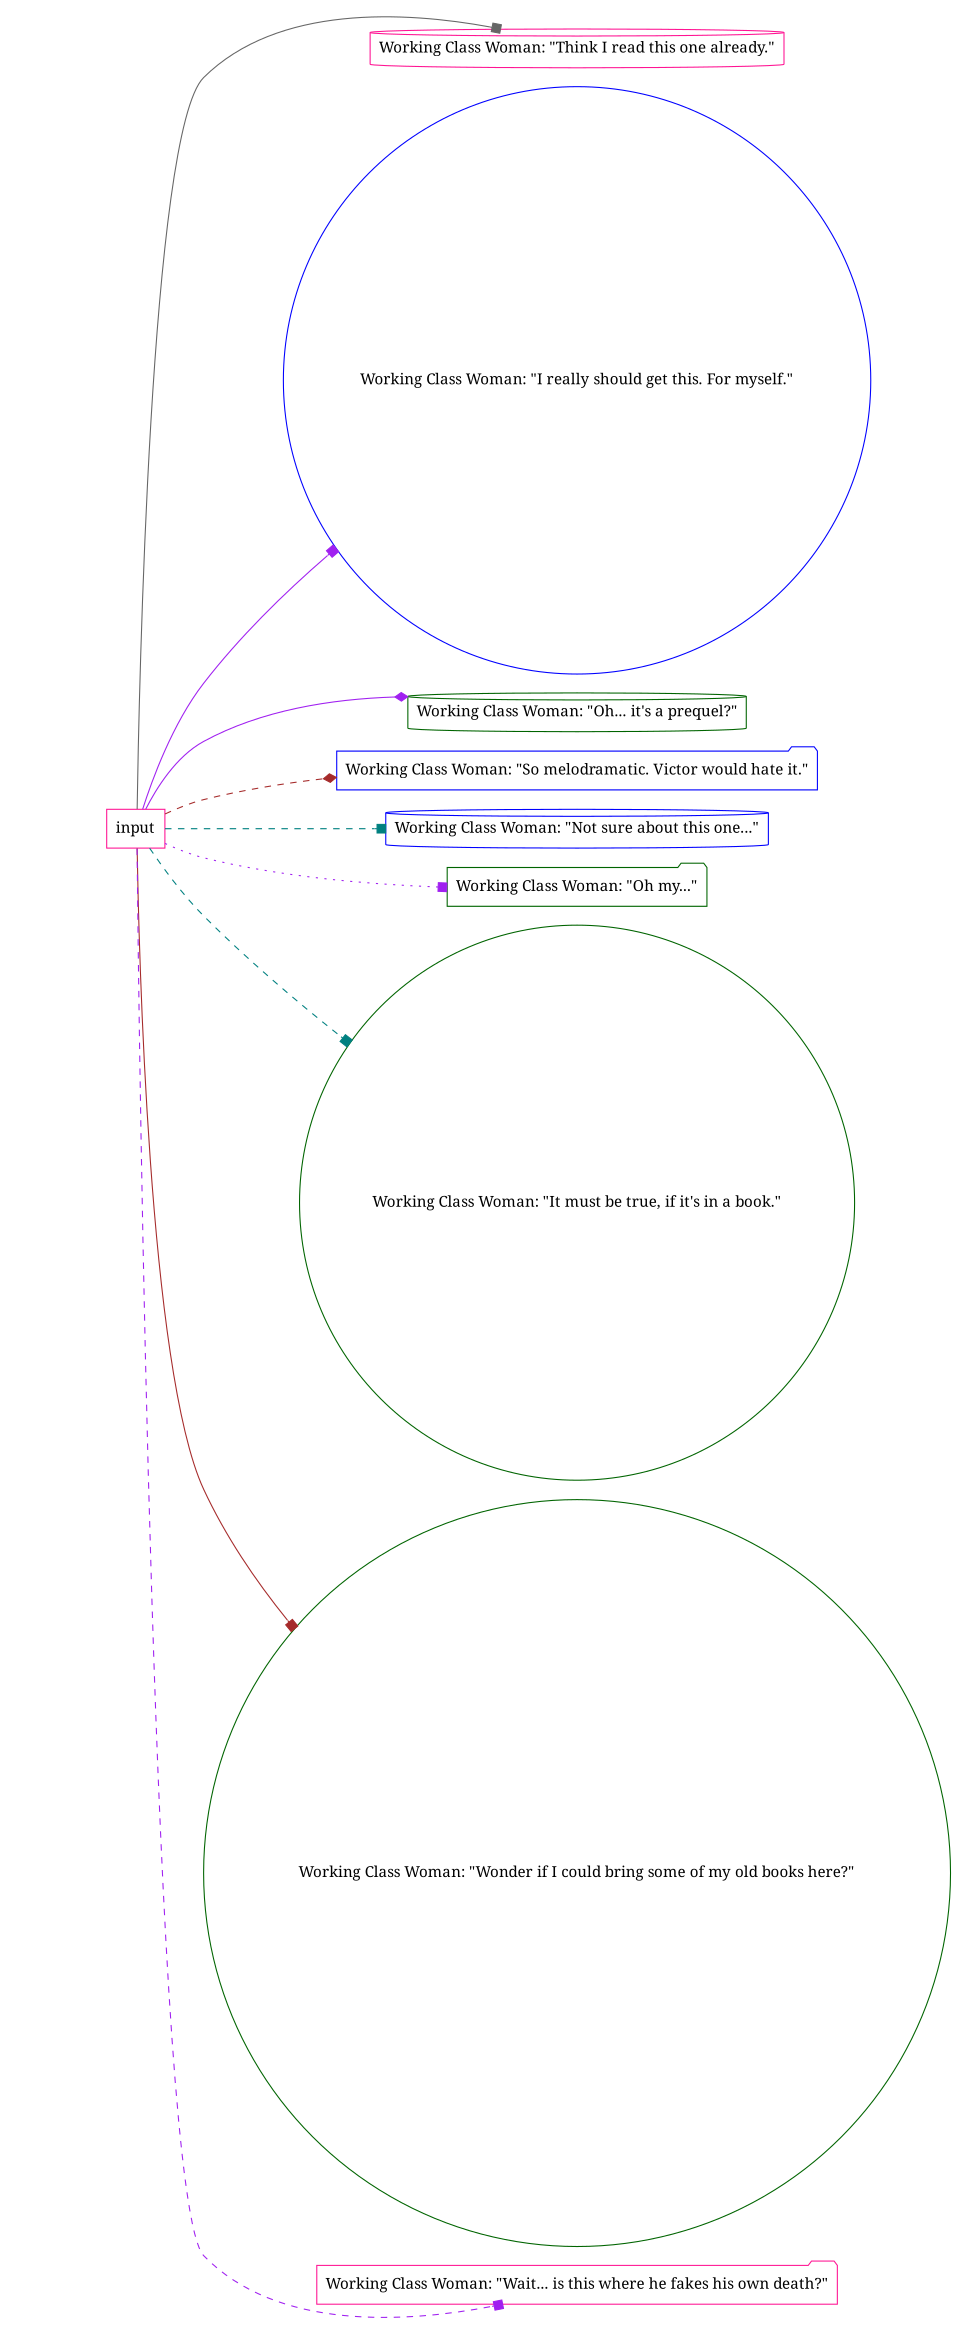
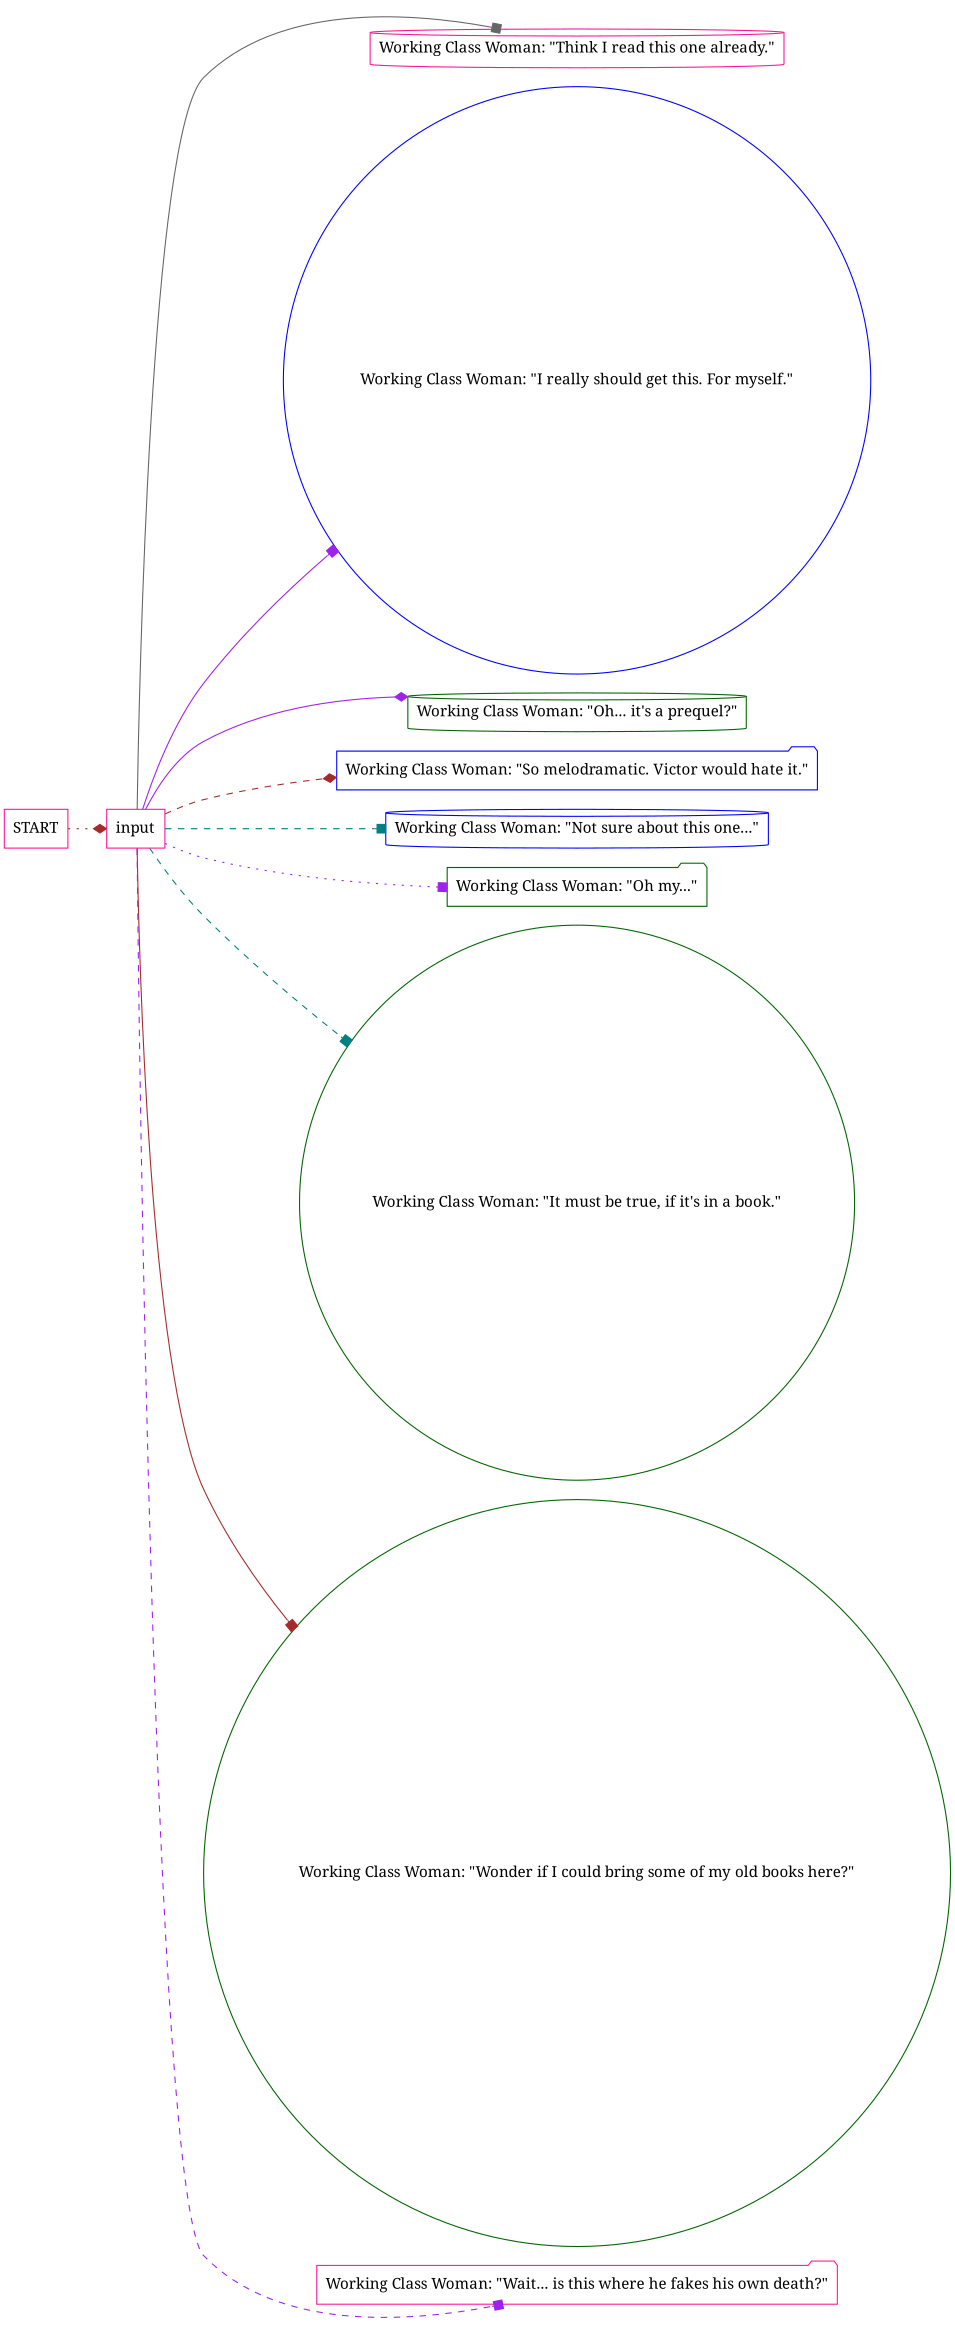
none -> (36, 829)
